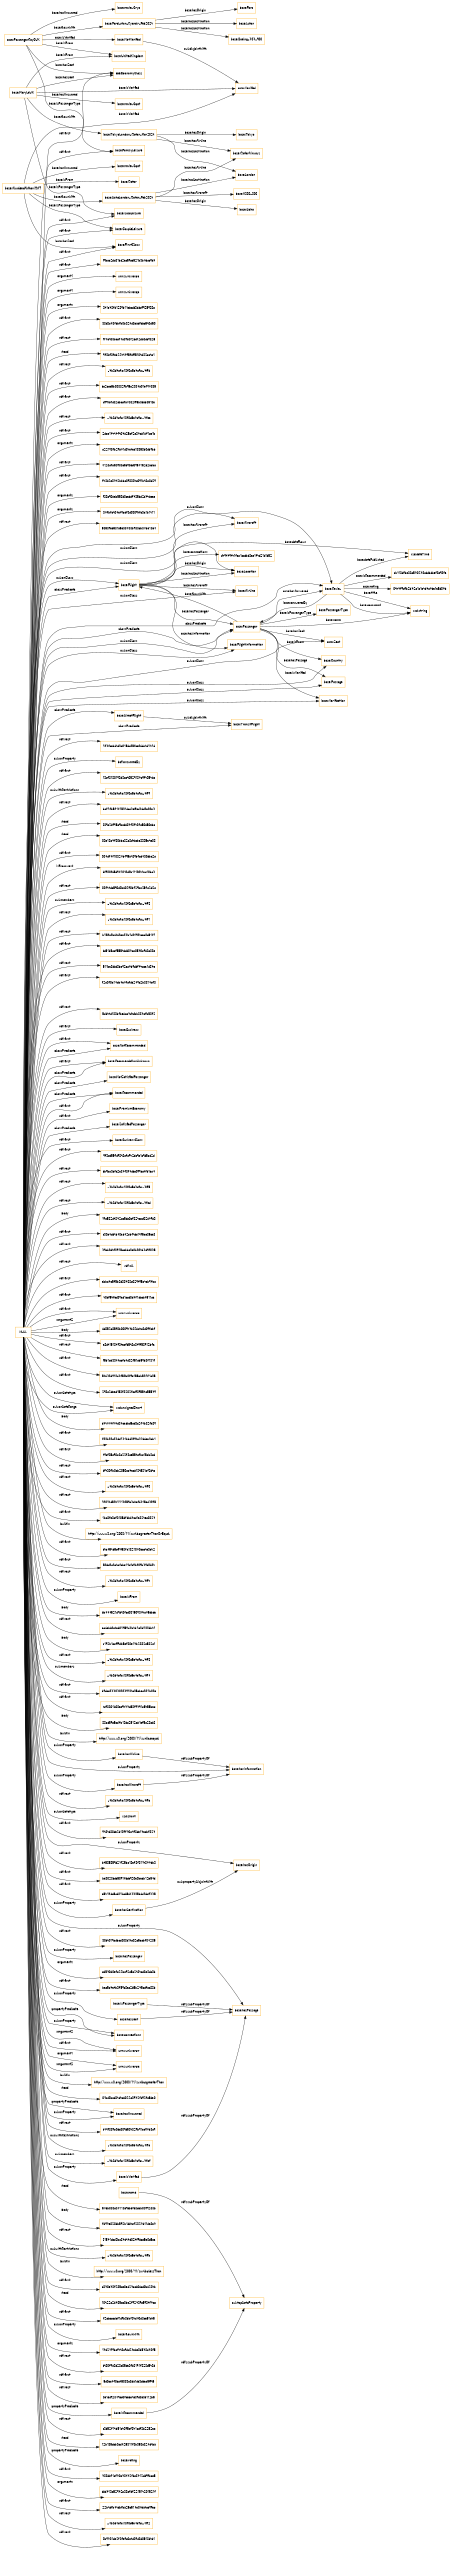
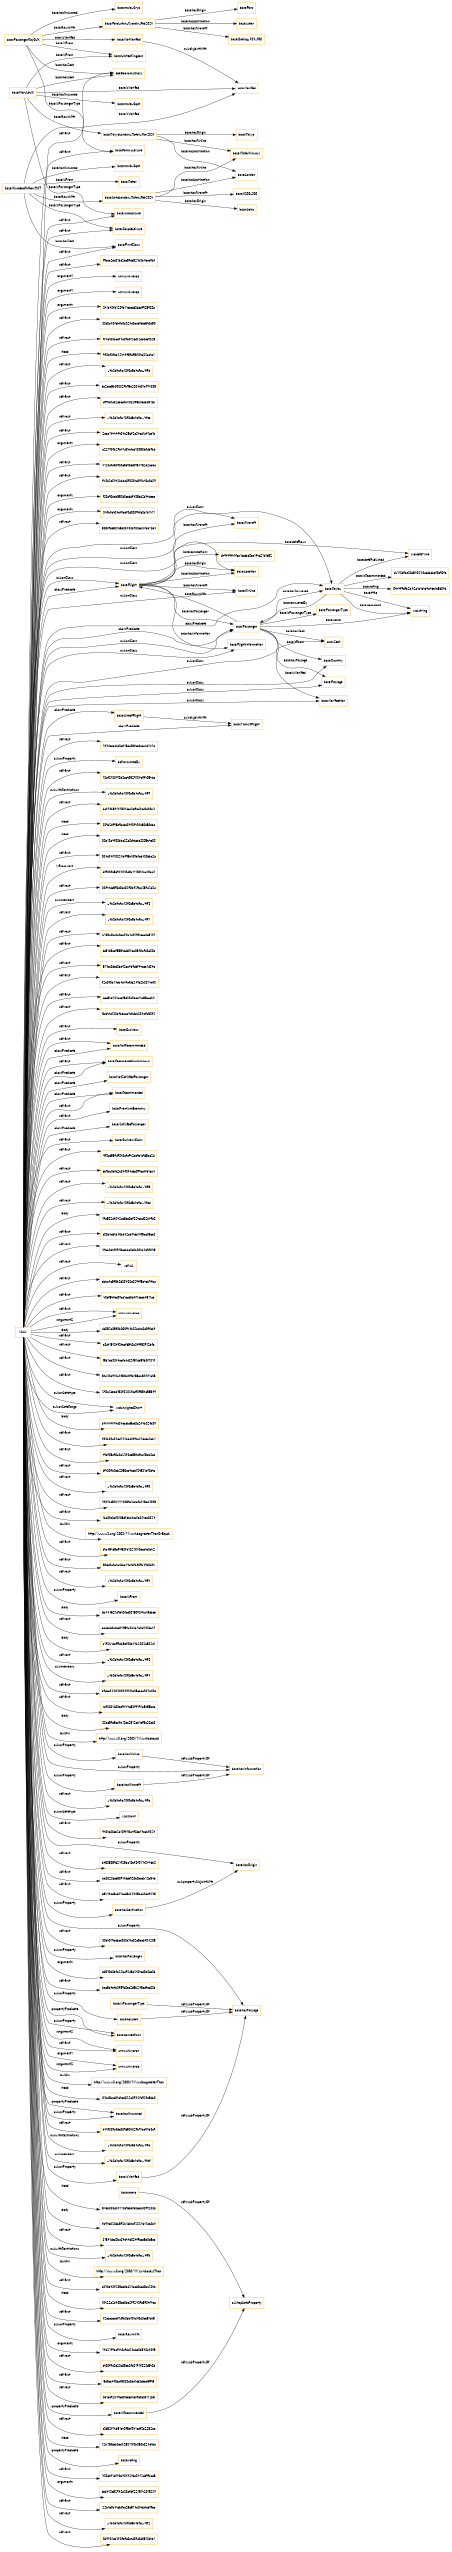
(195, 28) -> (195, 28)
none -> (129, 998)
